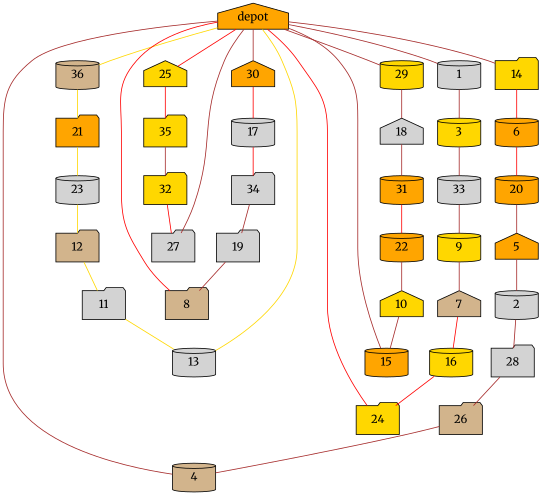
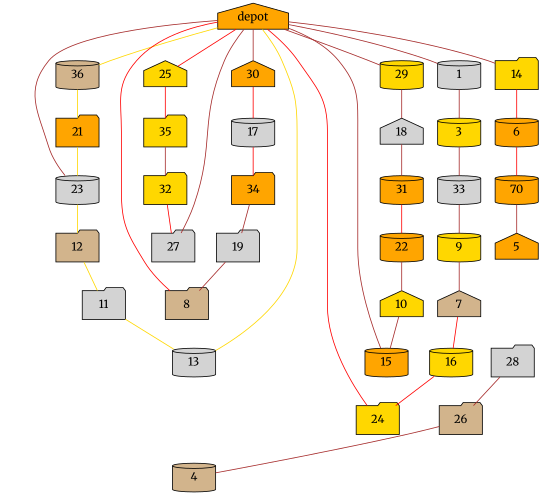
(253, 190) -> (253, 190)
(517, 190) -> (517, 190)
(3, 221) -> (70, 47)
(517, 305) -> none
